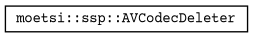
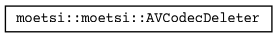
(126, 19) -> (139, 19)
